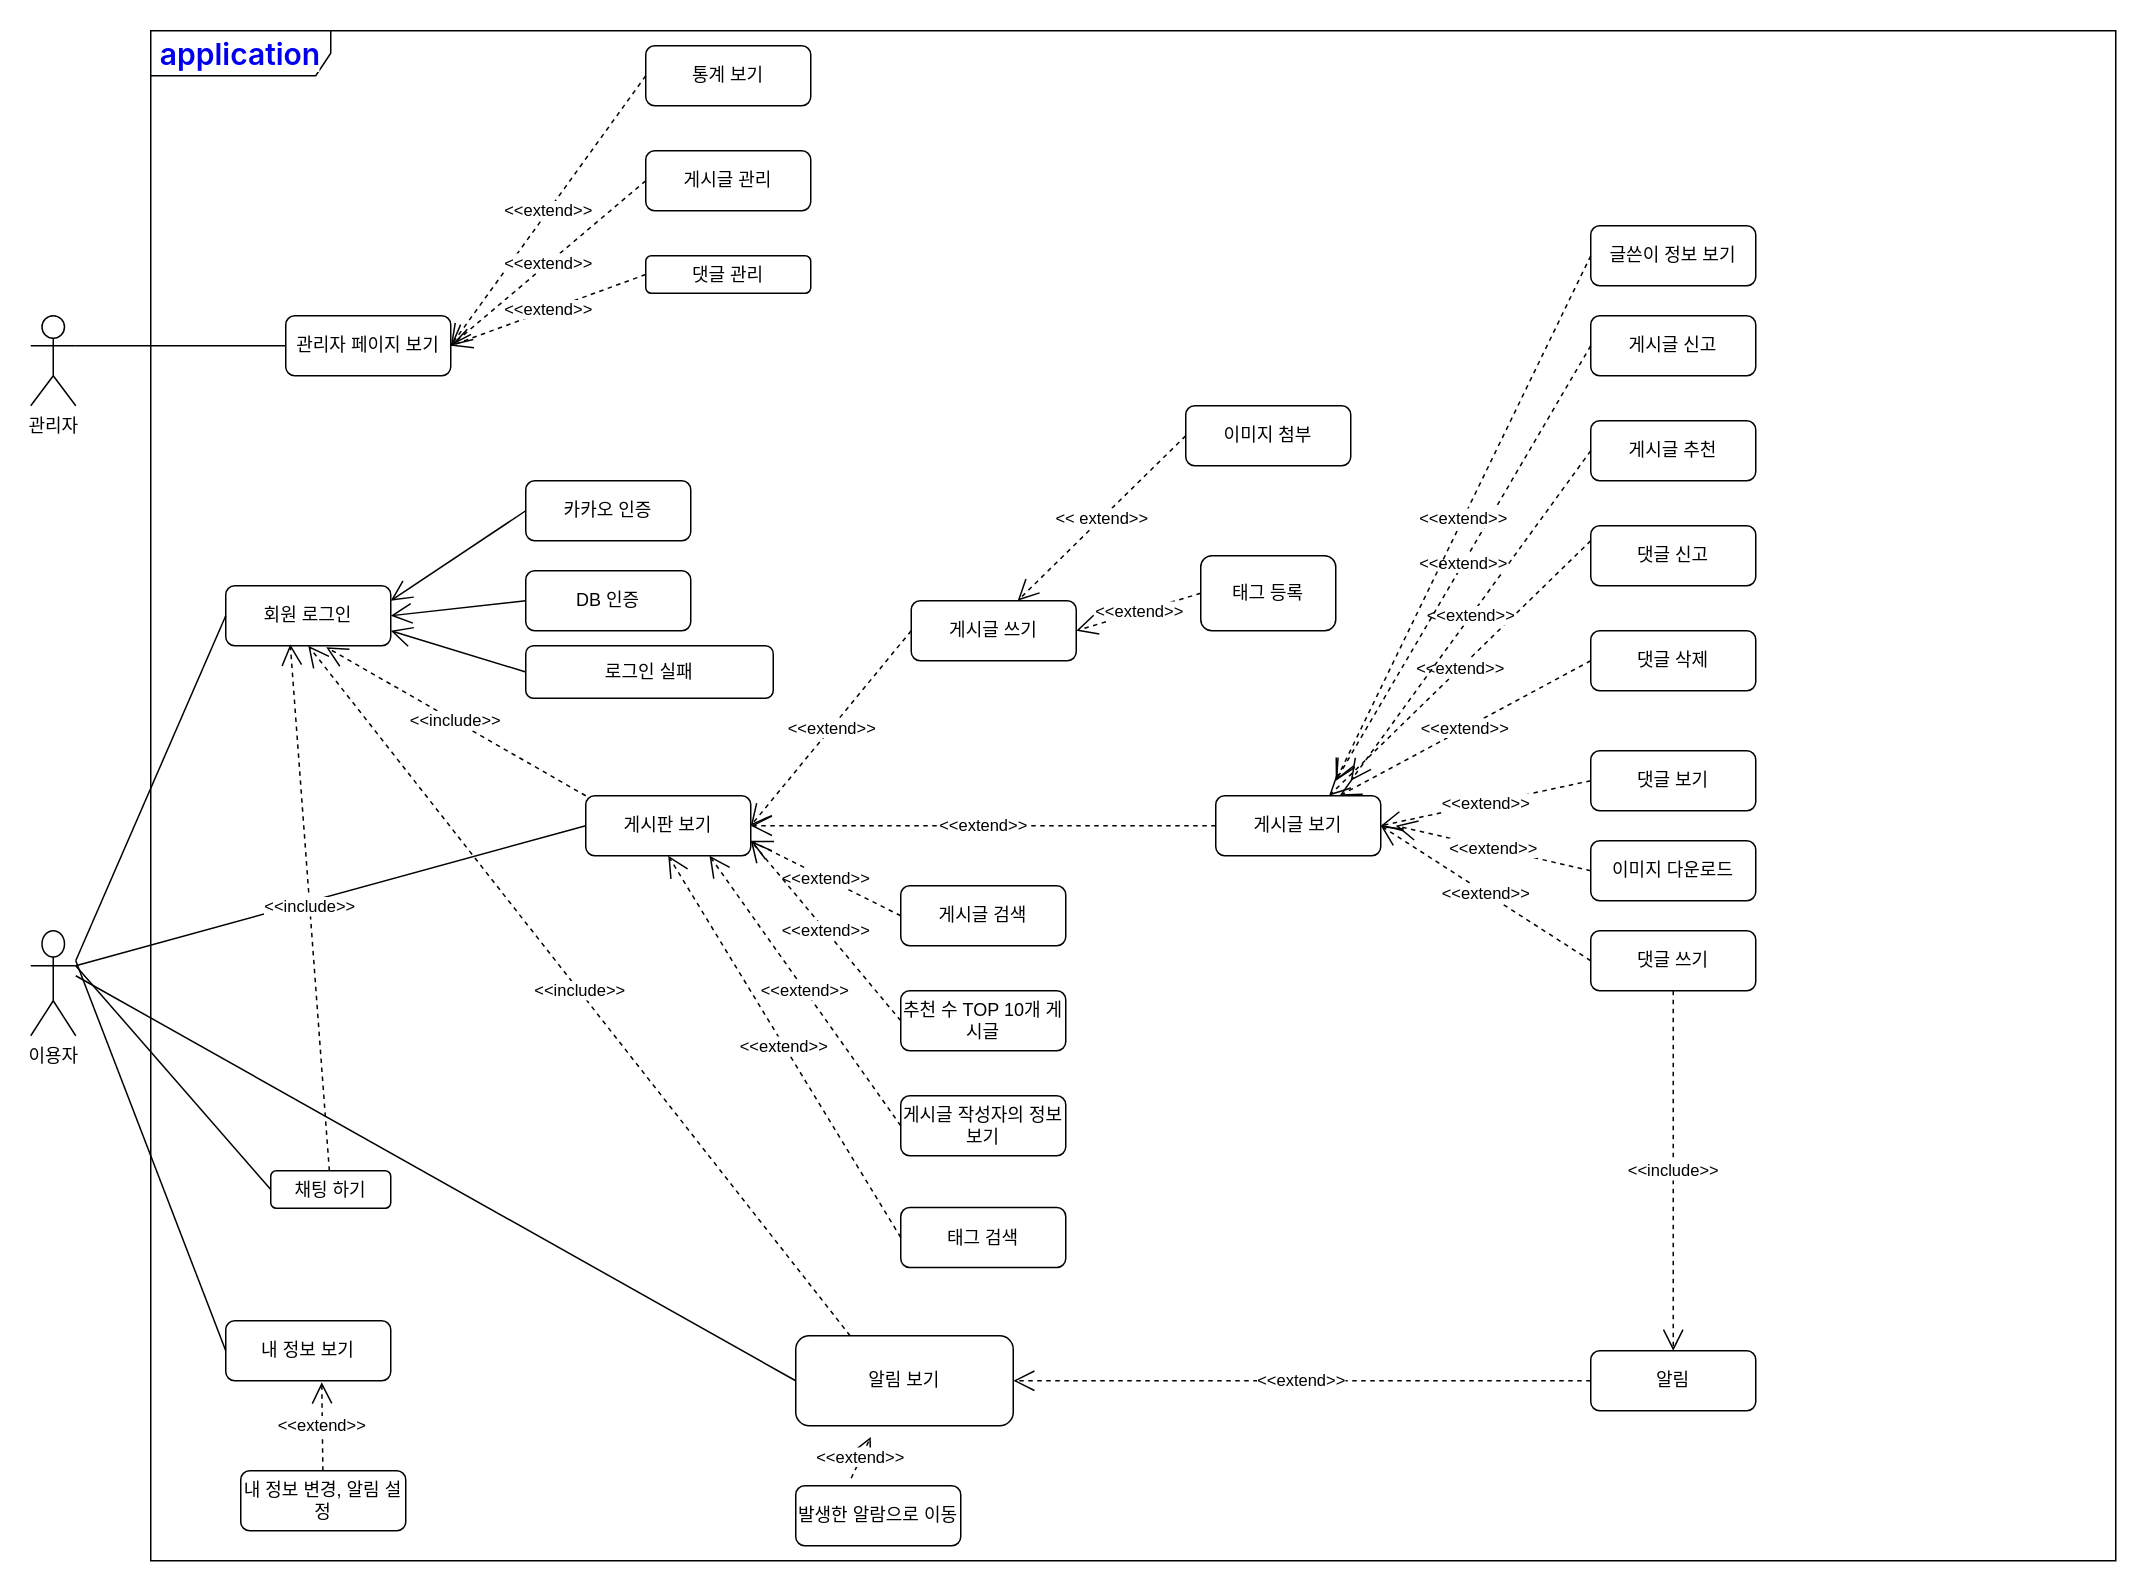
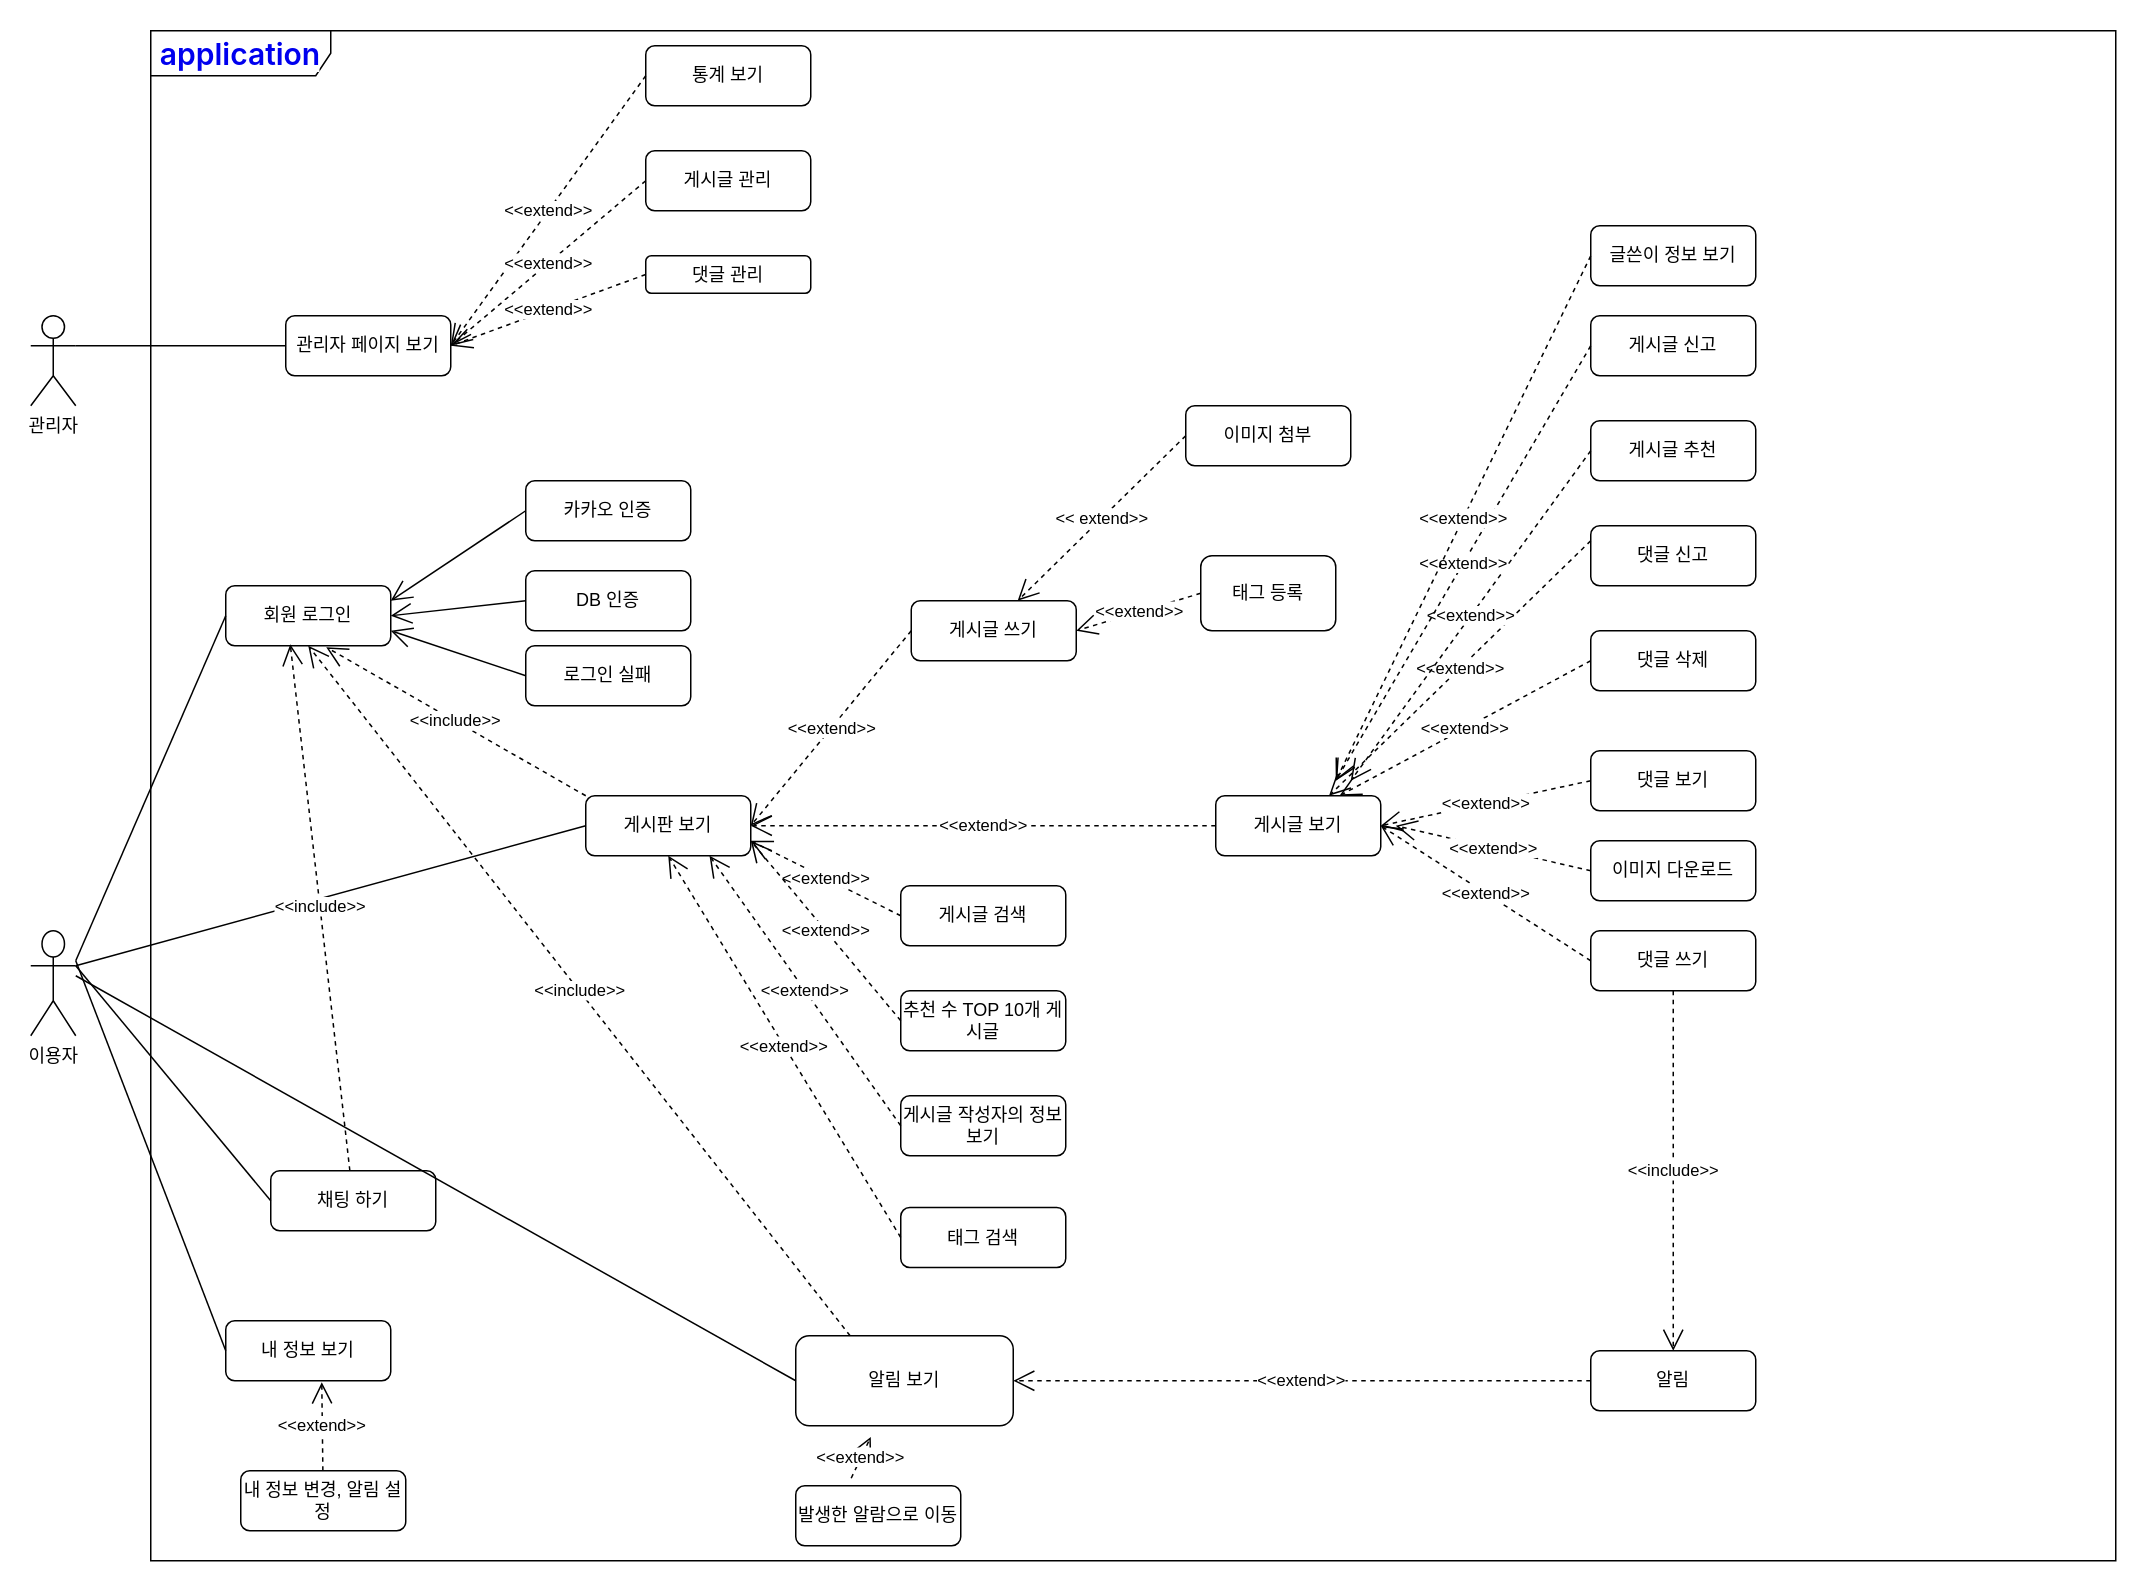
(650, 672) -> (608, 676)
(331, 1190) -> (353, 1201)
